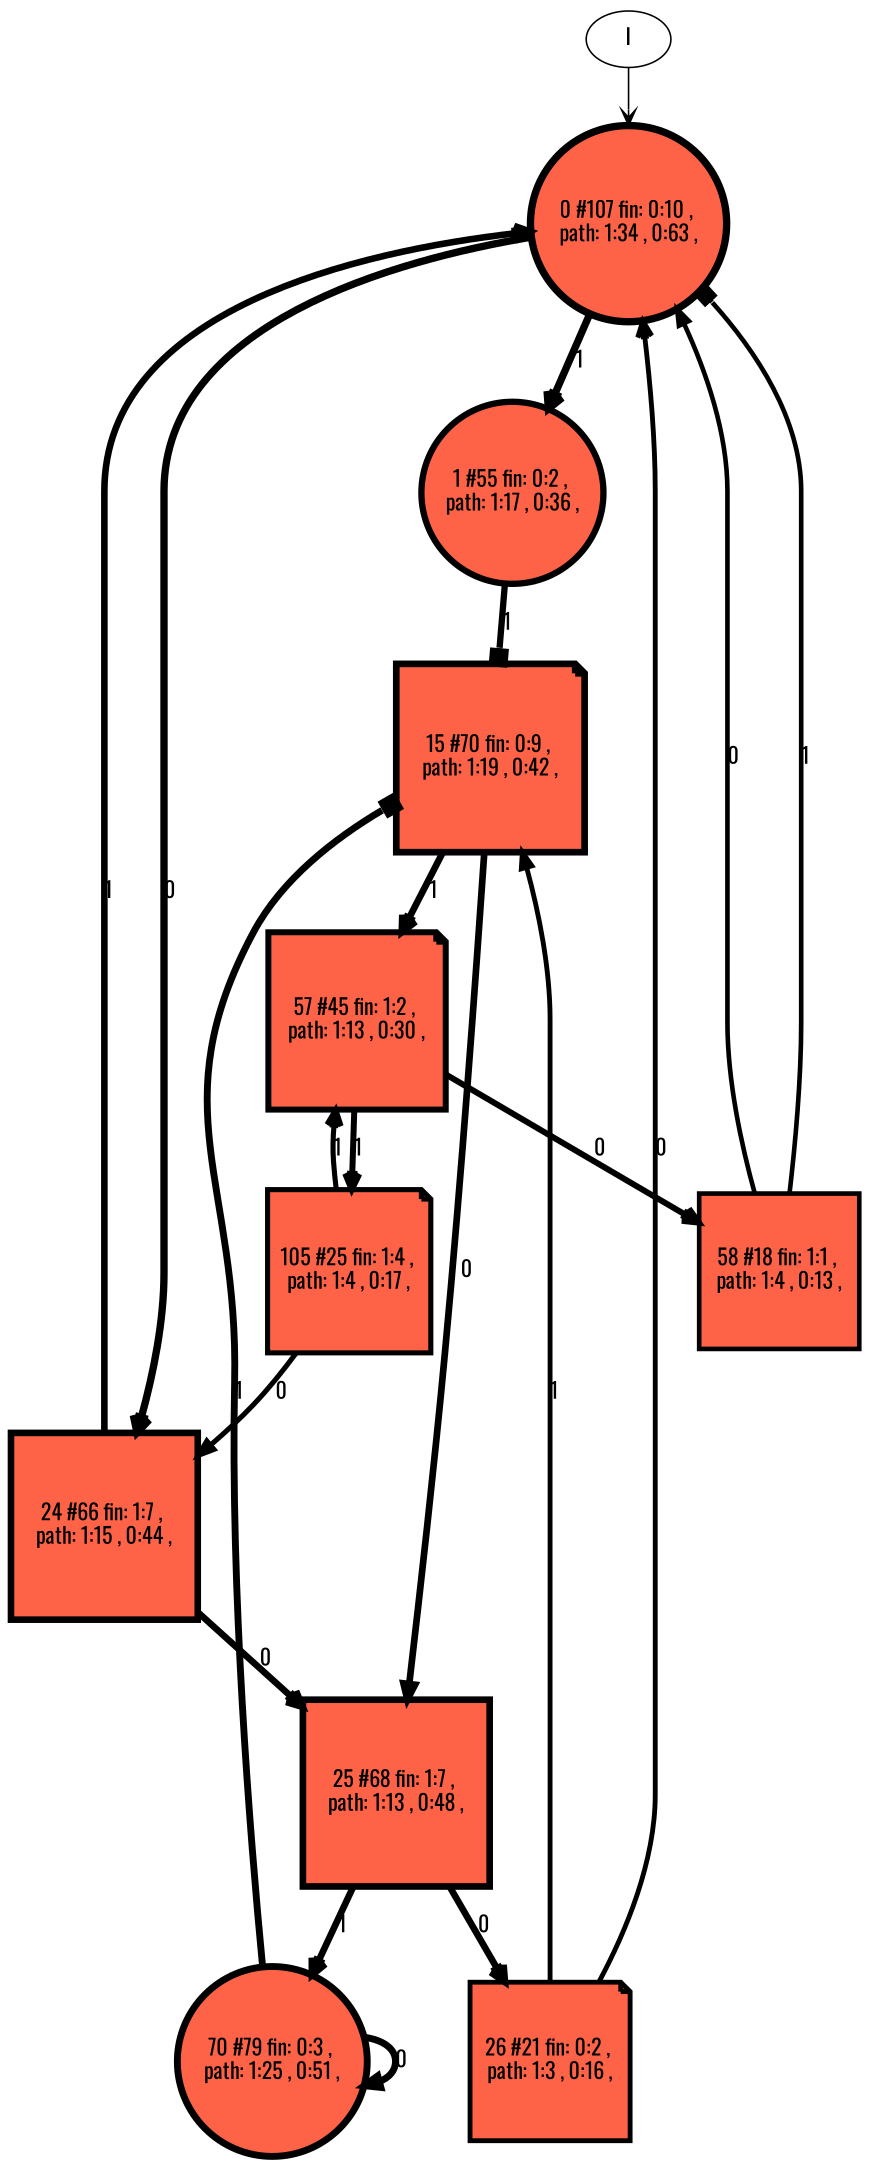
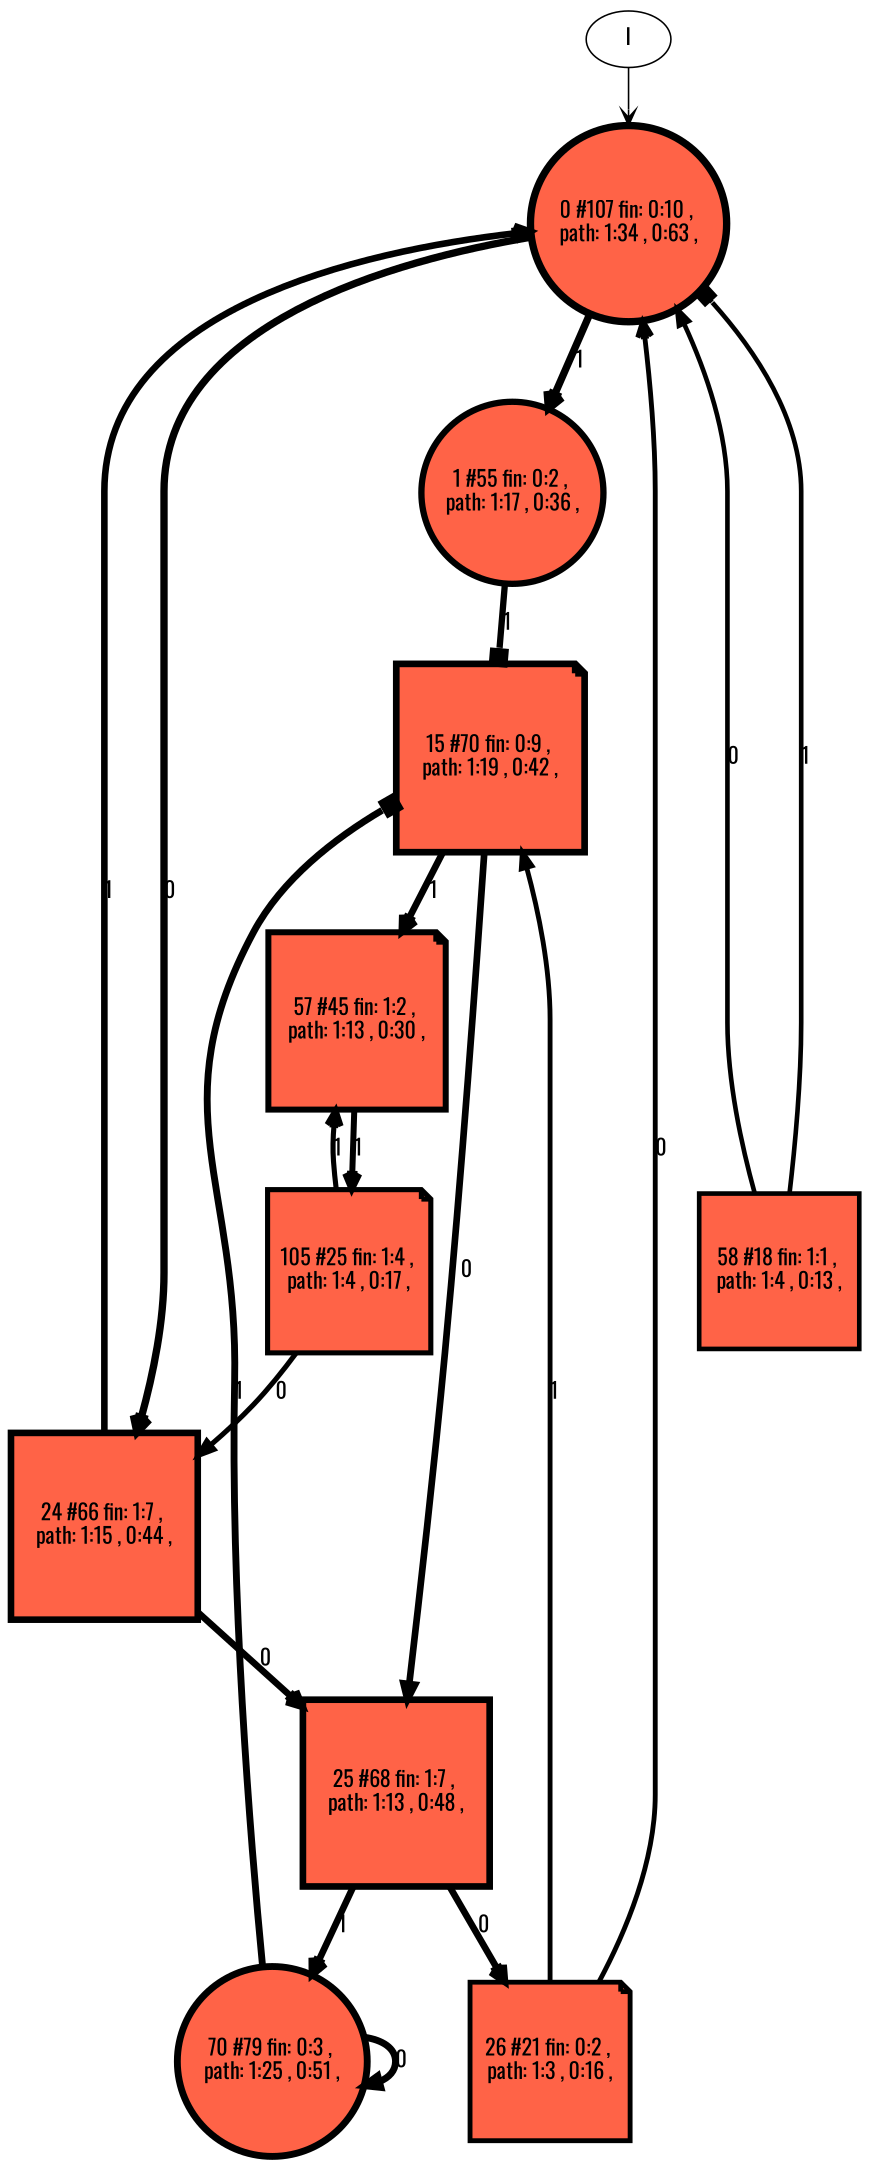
(566, 1145) -> none
